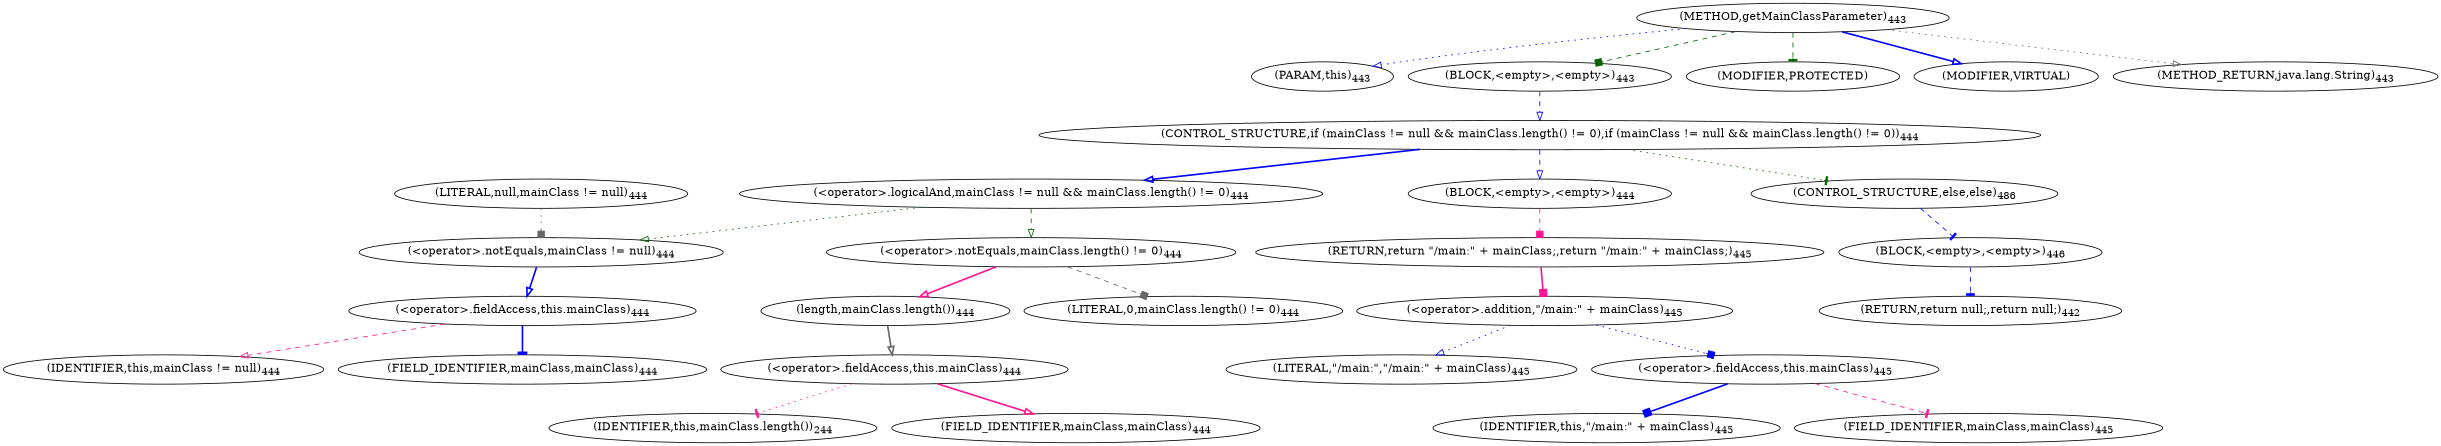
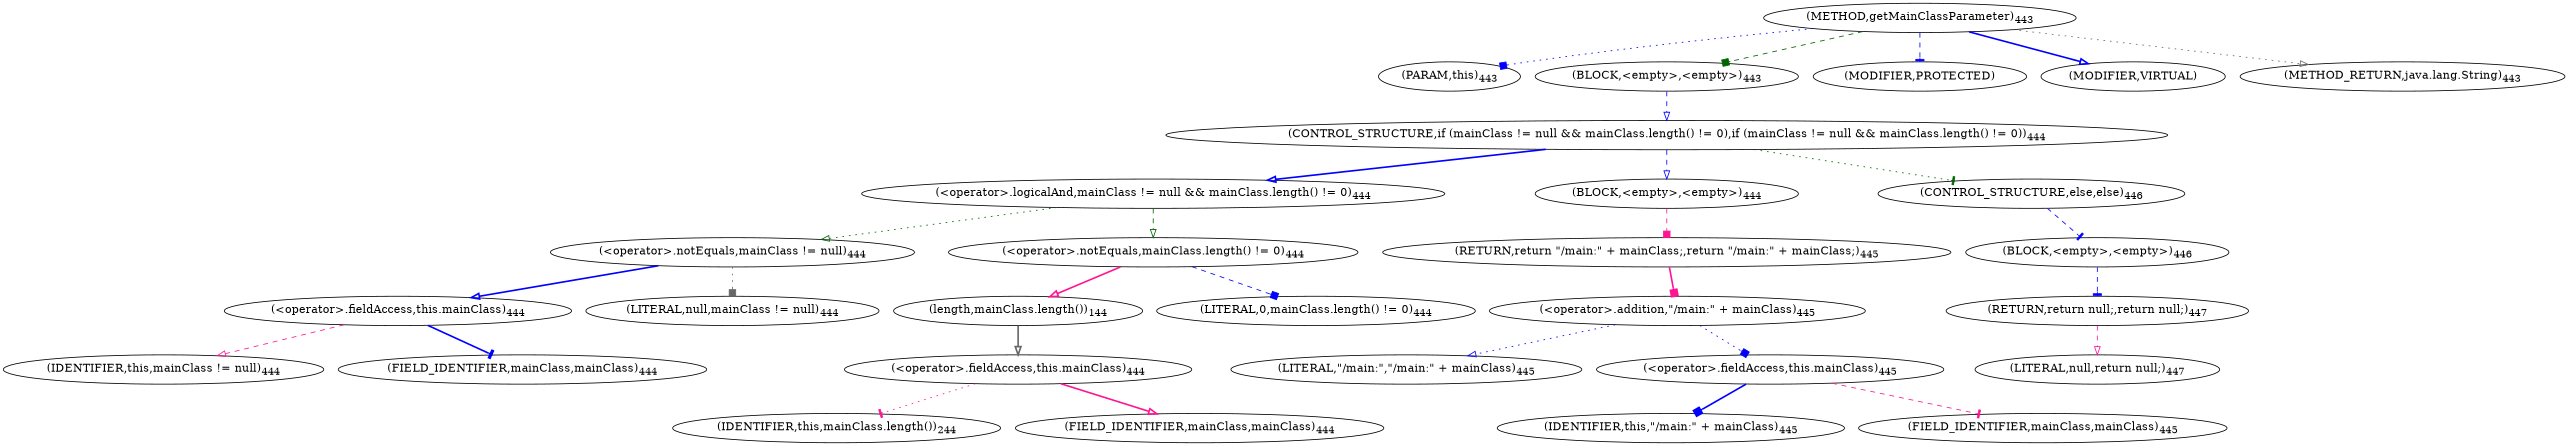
(1533, 45) -> (1660, 45)
(1793, 45) -> (1920, 45)
(2007, 192) -> (2134, 192)
(541, 219) -> (732, 278)
(1103, 280) -> (1231, 280)
(965, 310) -> (1098, 310)
(2071, 310) -> (2198, 310)
none -> (2097, 370)
